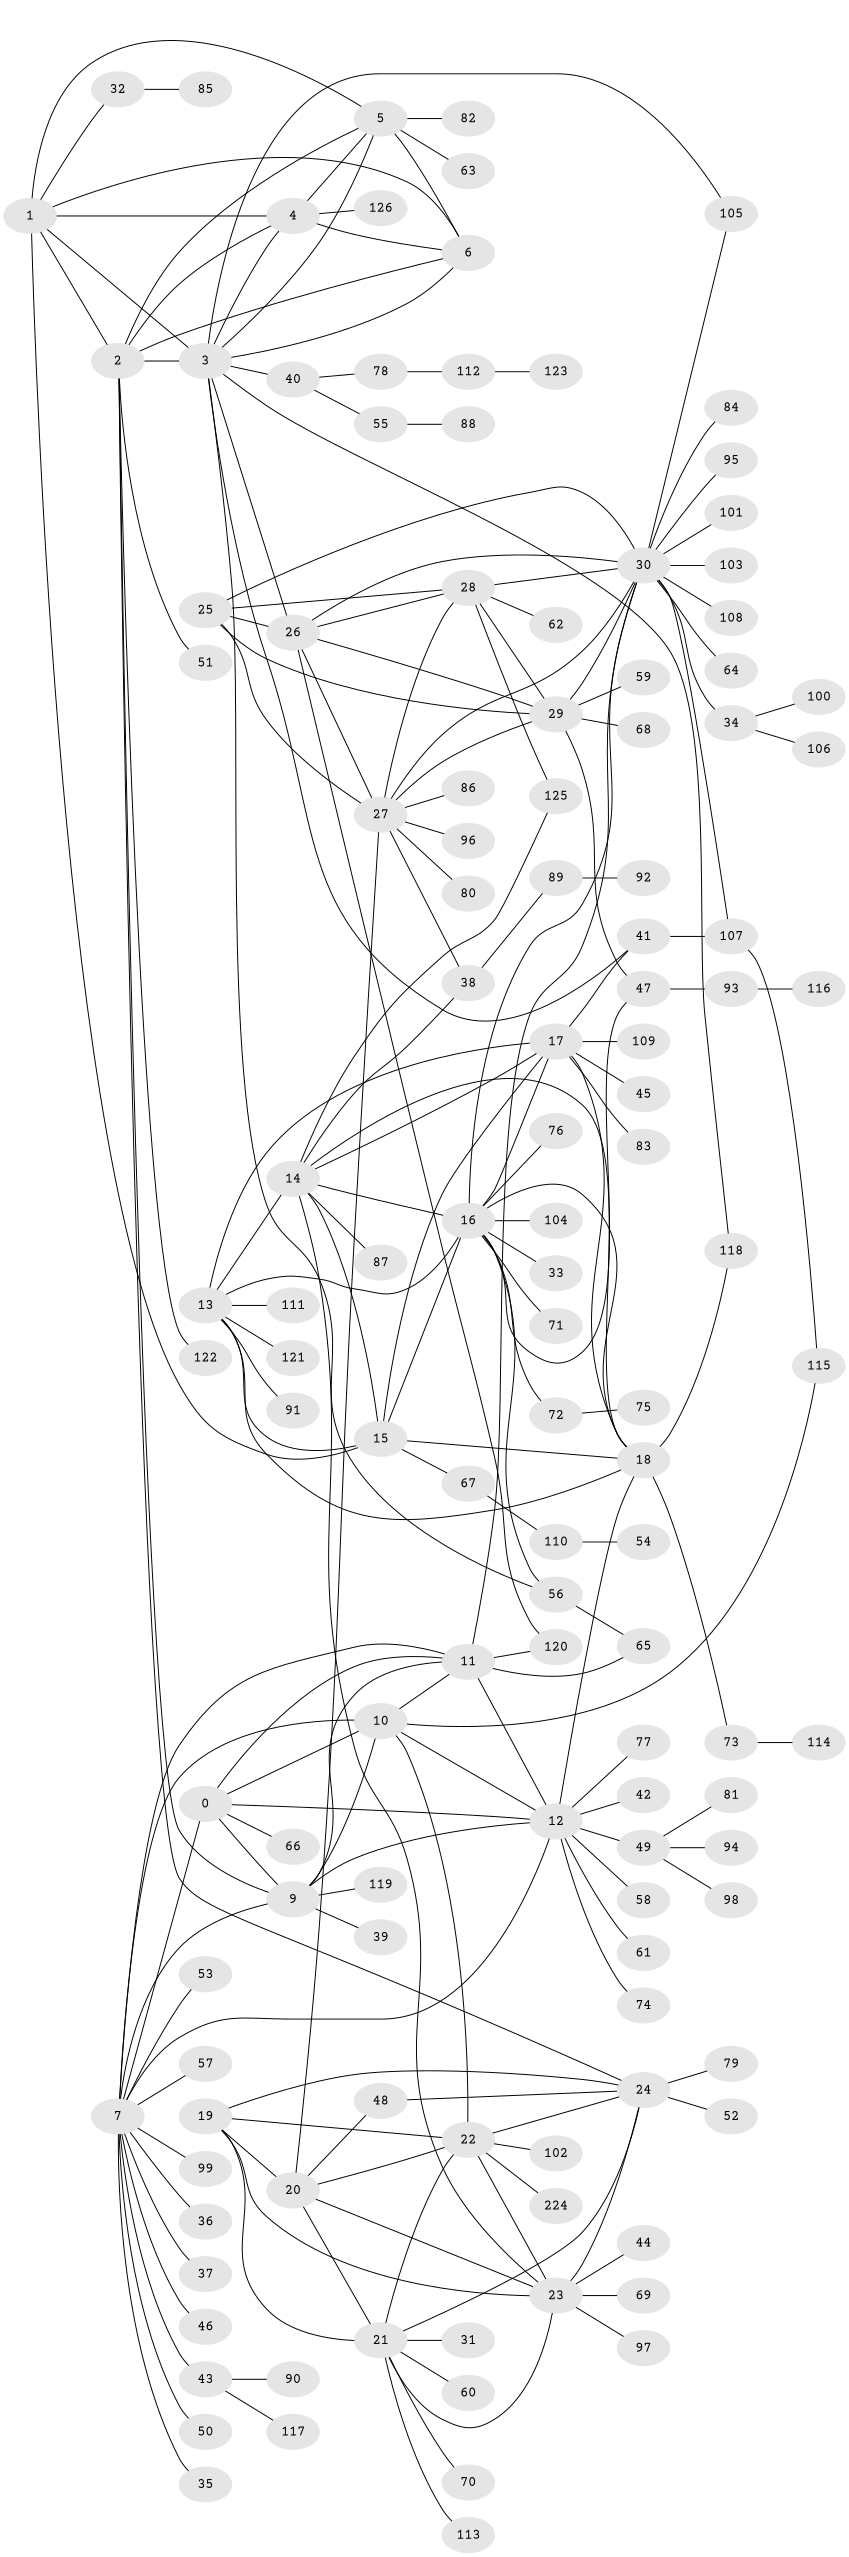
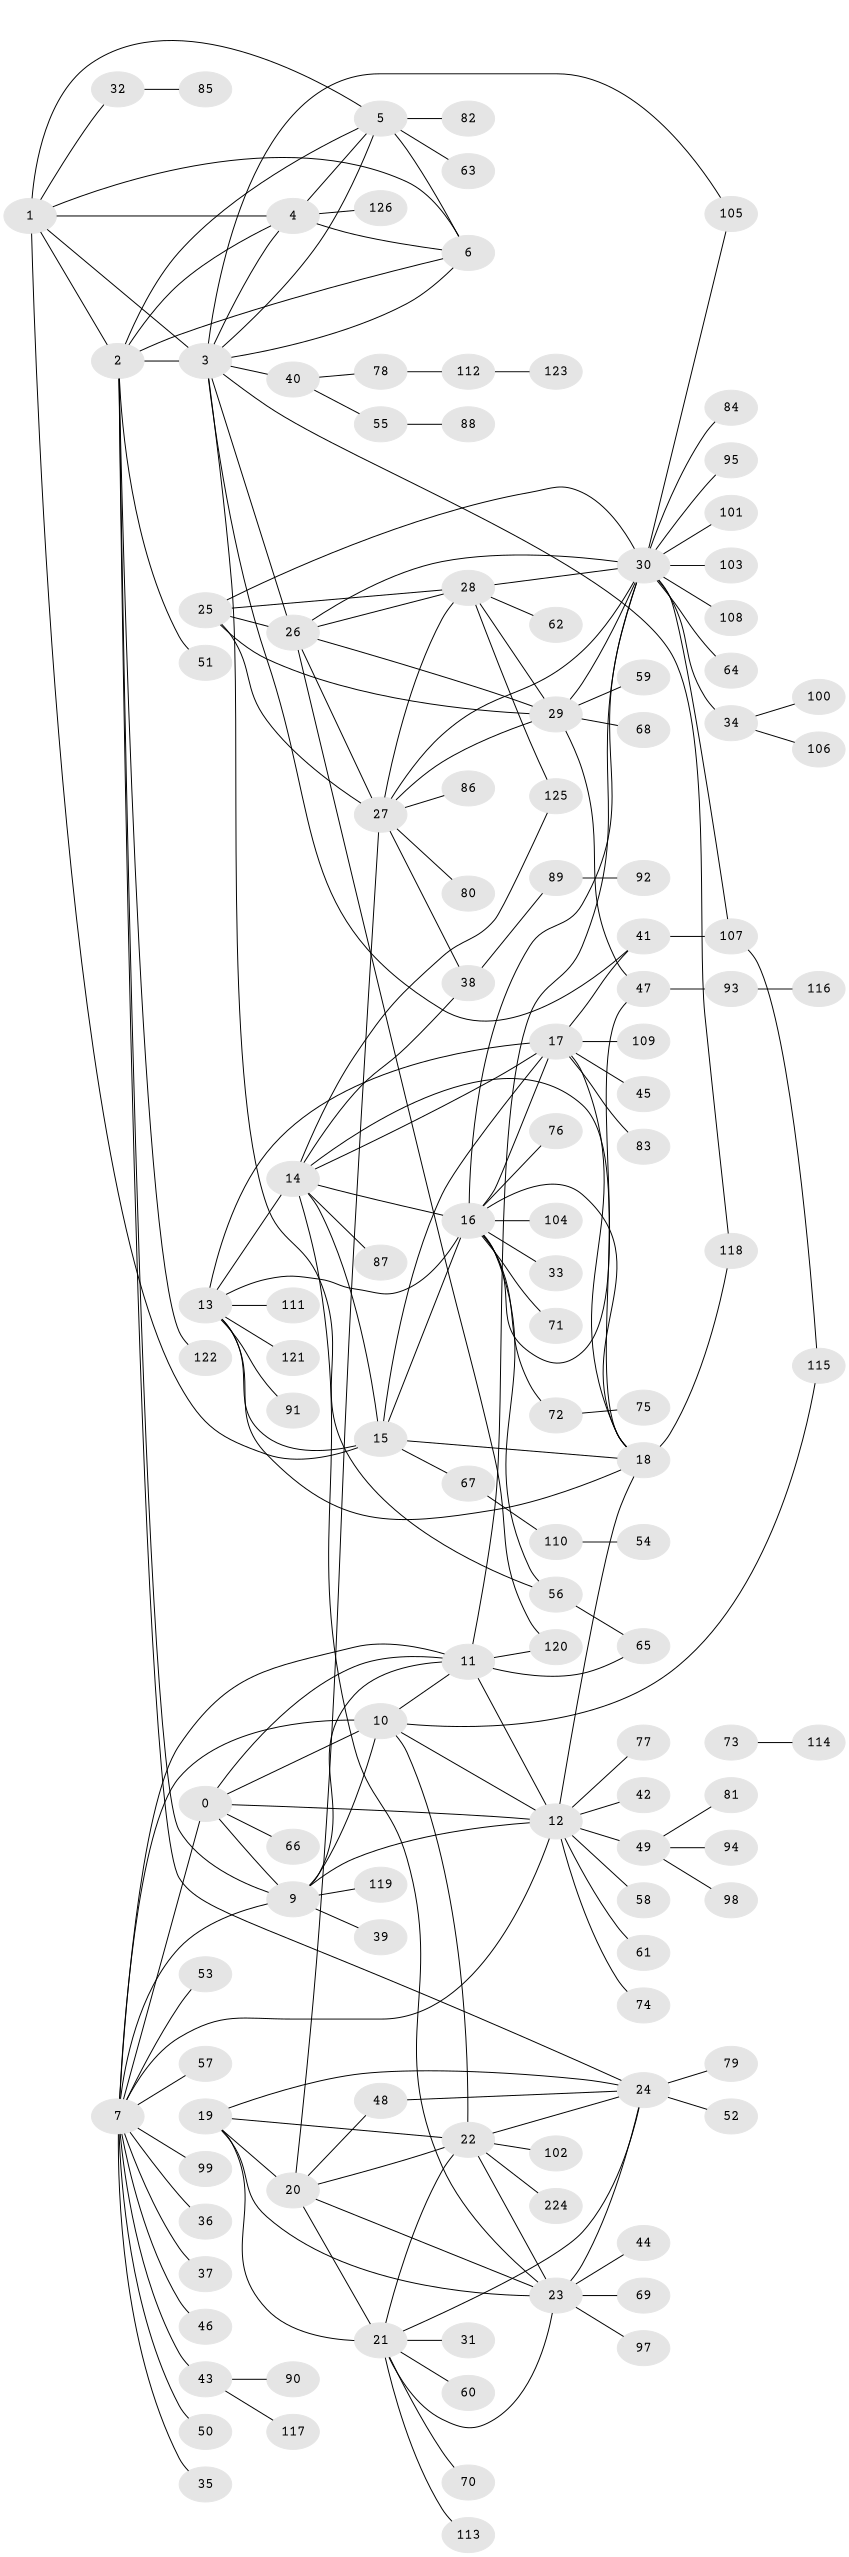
(468, 841) -> none
(696, 1599) -> none
